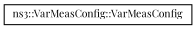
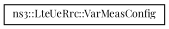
(98, 15) -> (84, 15)
